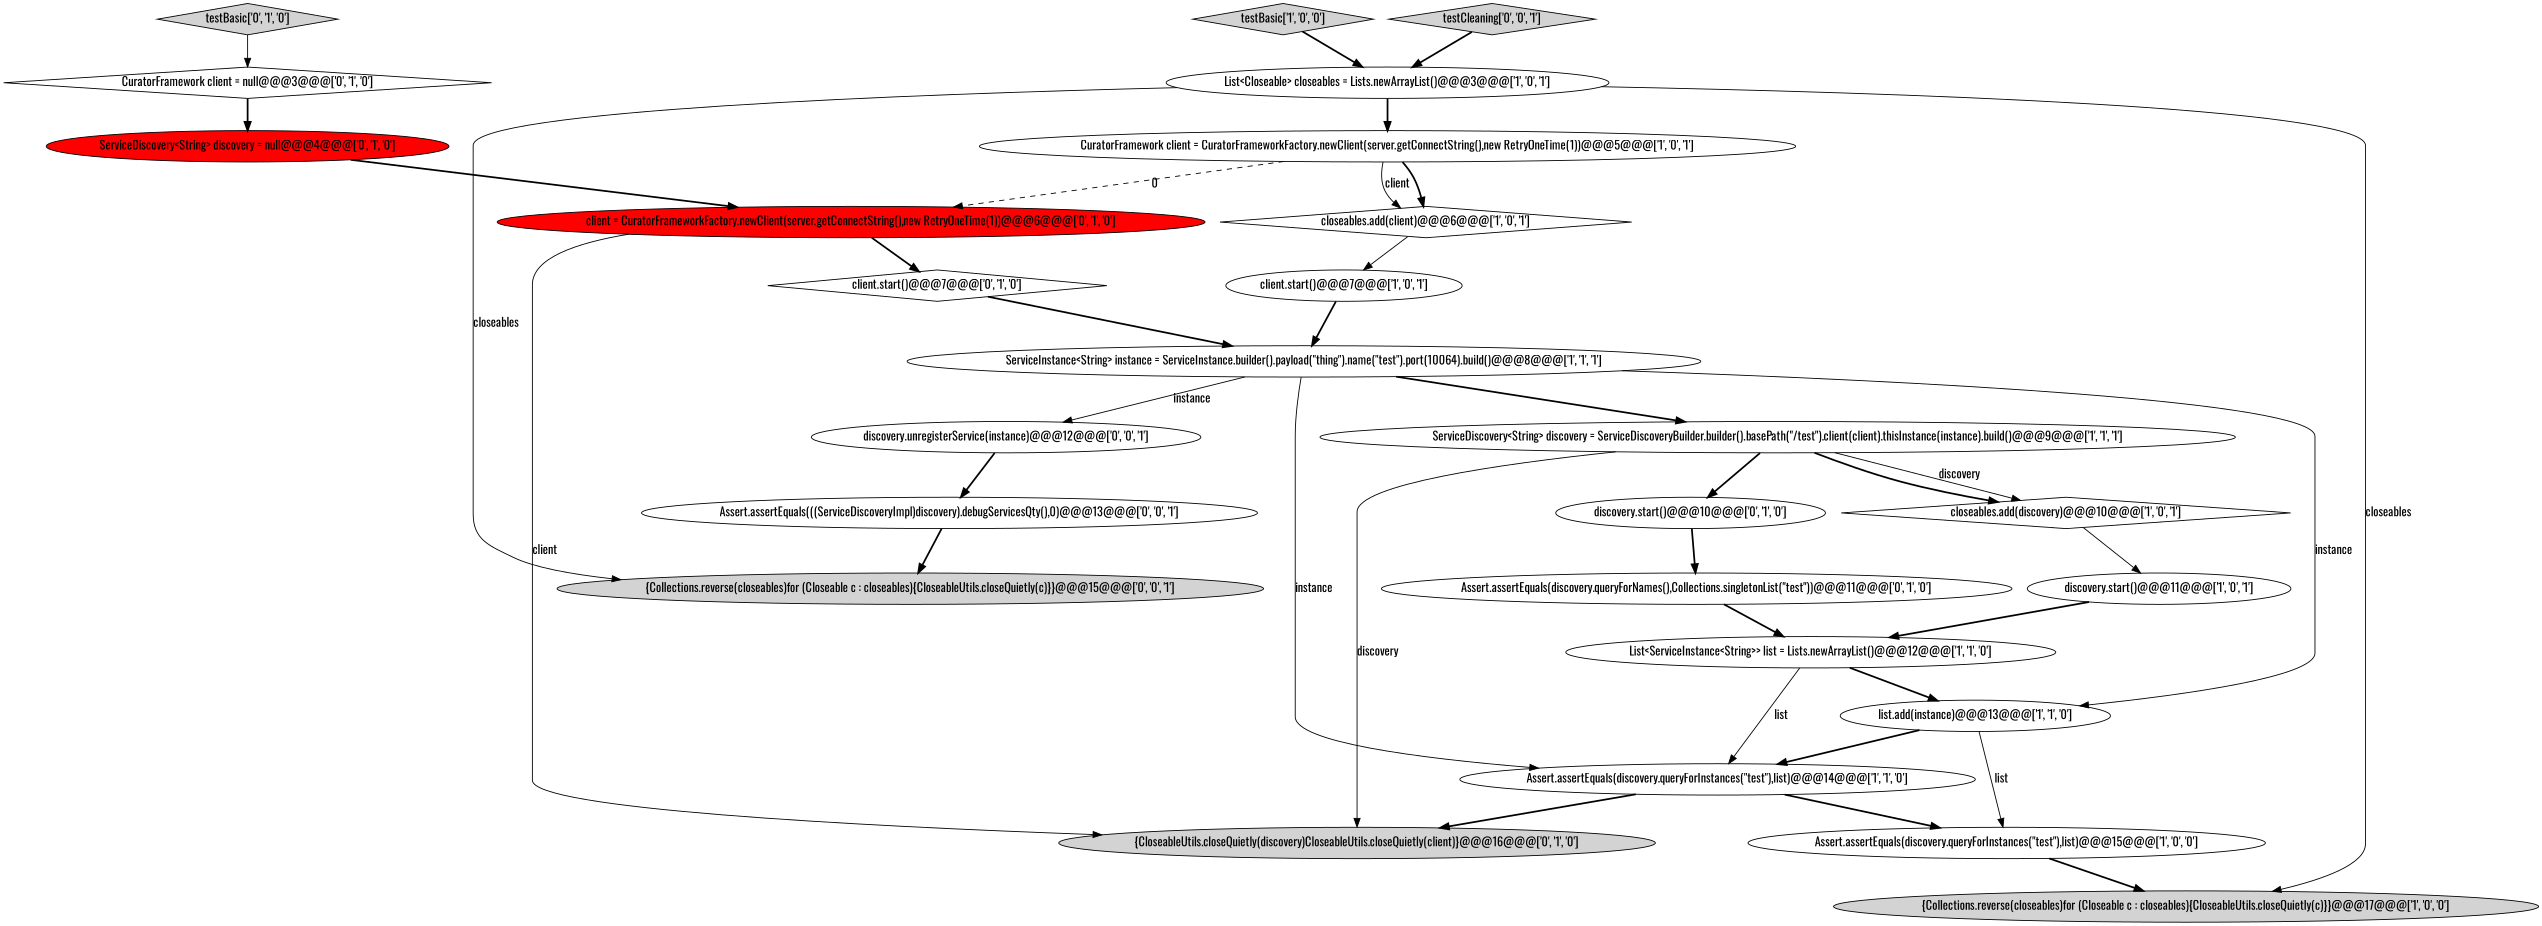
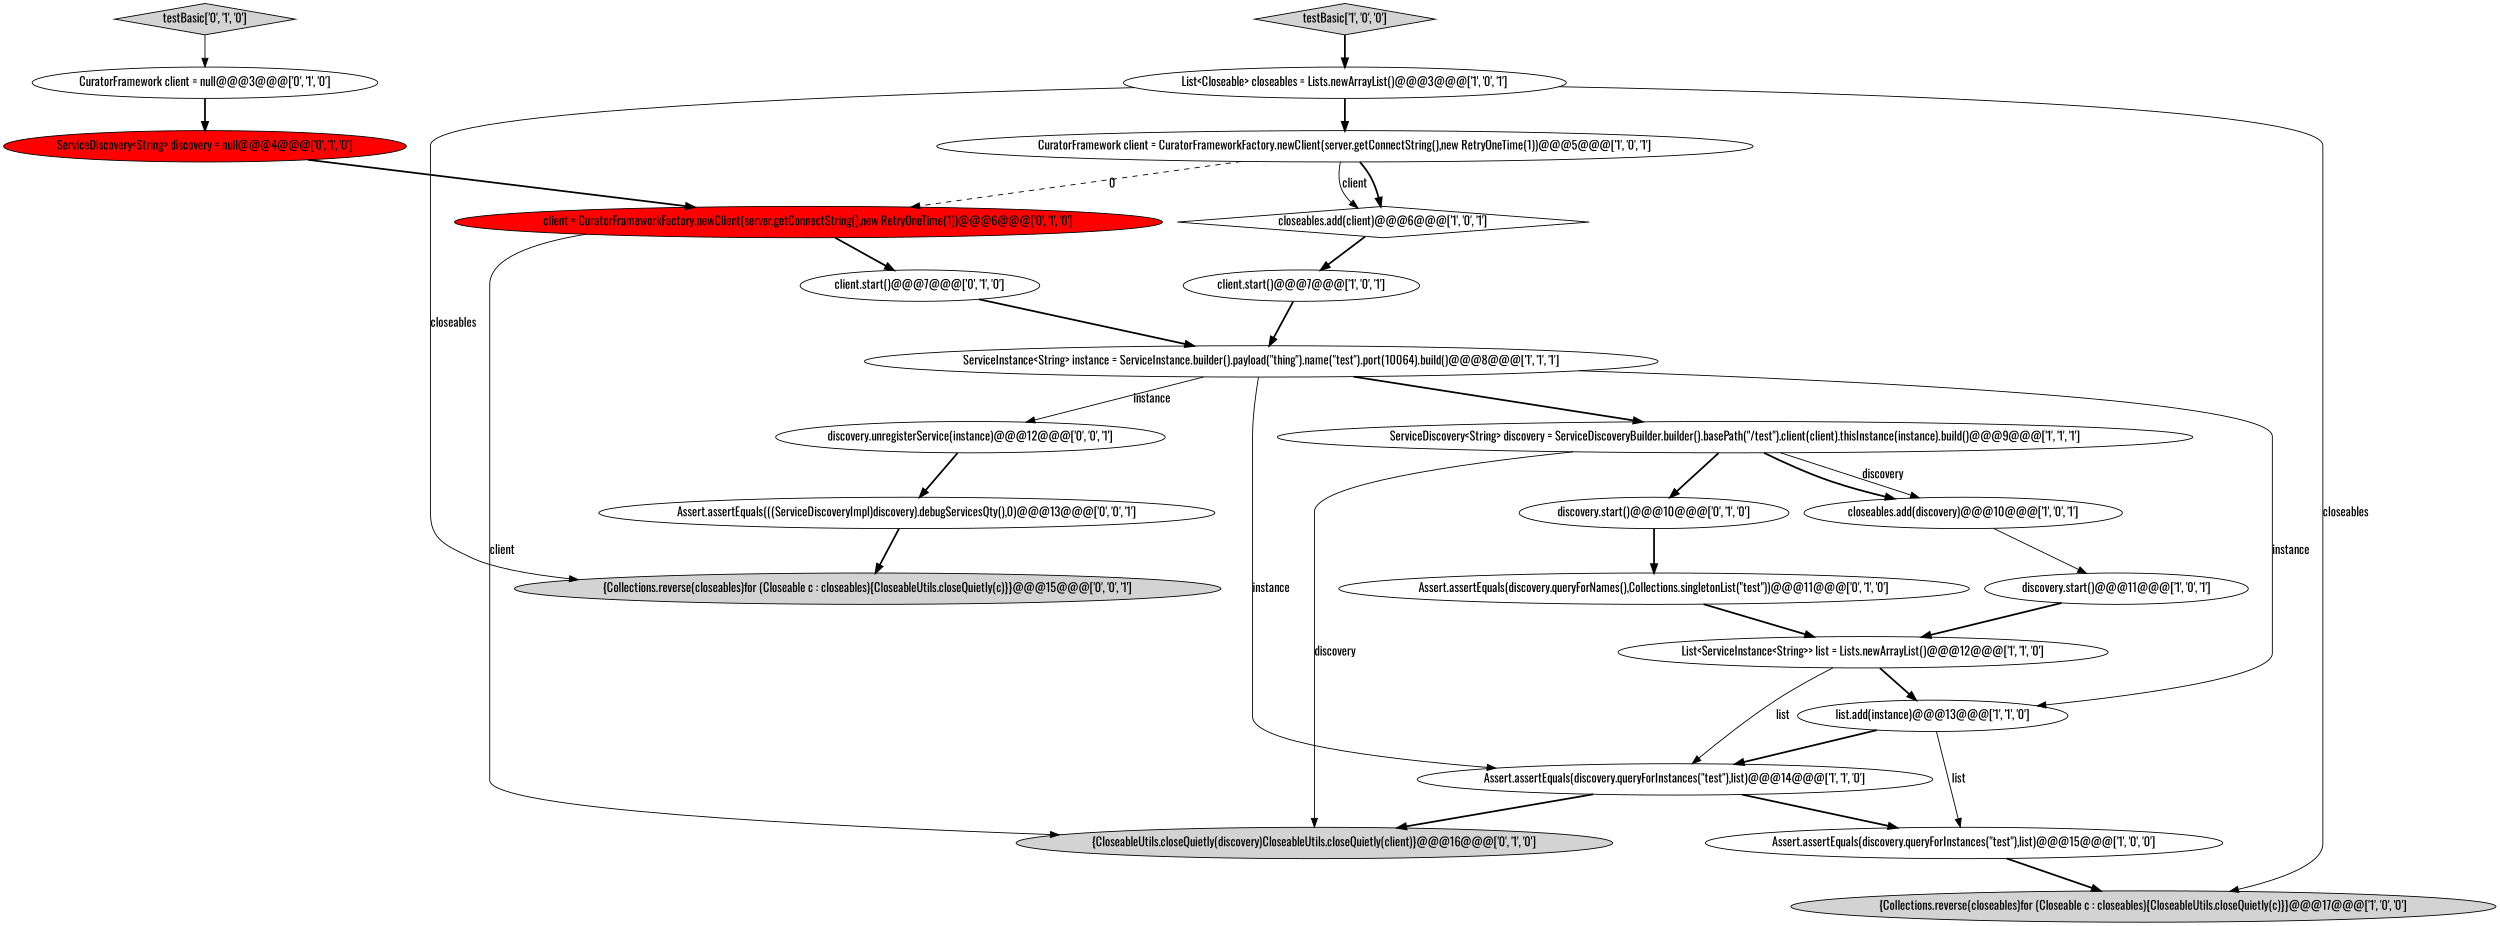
(1492, 19) -> none
(248, 83) -> (205, 83)
(1389, 251) -> (1347, 251)
(937, 286) -> (920, 286)
(2066, 513) -> (1963, 513)
